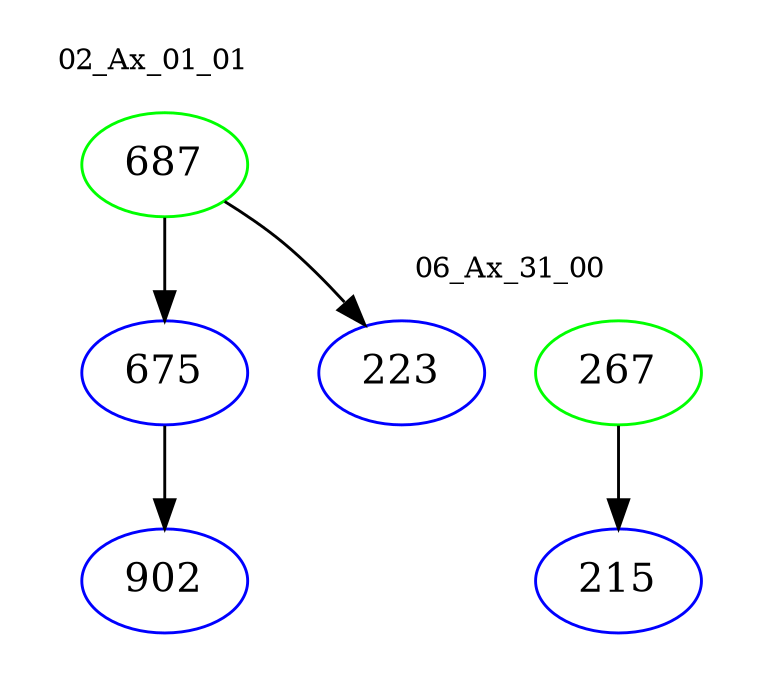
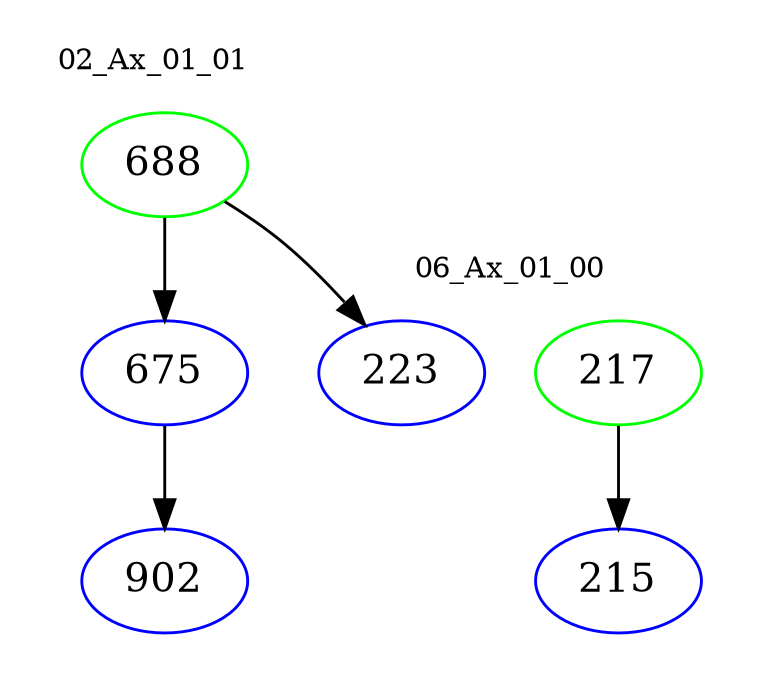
(165, 165) -> (165, 165)
(510, 270) -> (510, 270)
(619, 373) -> (619, 373)
